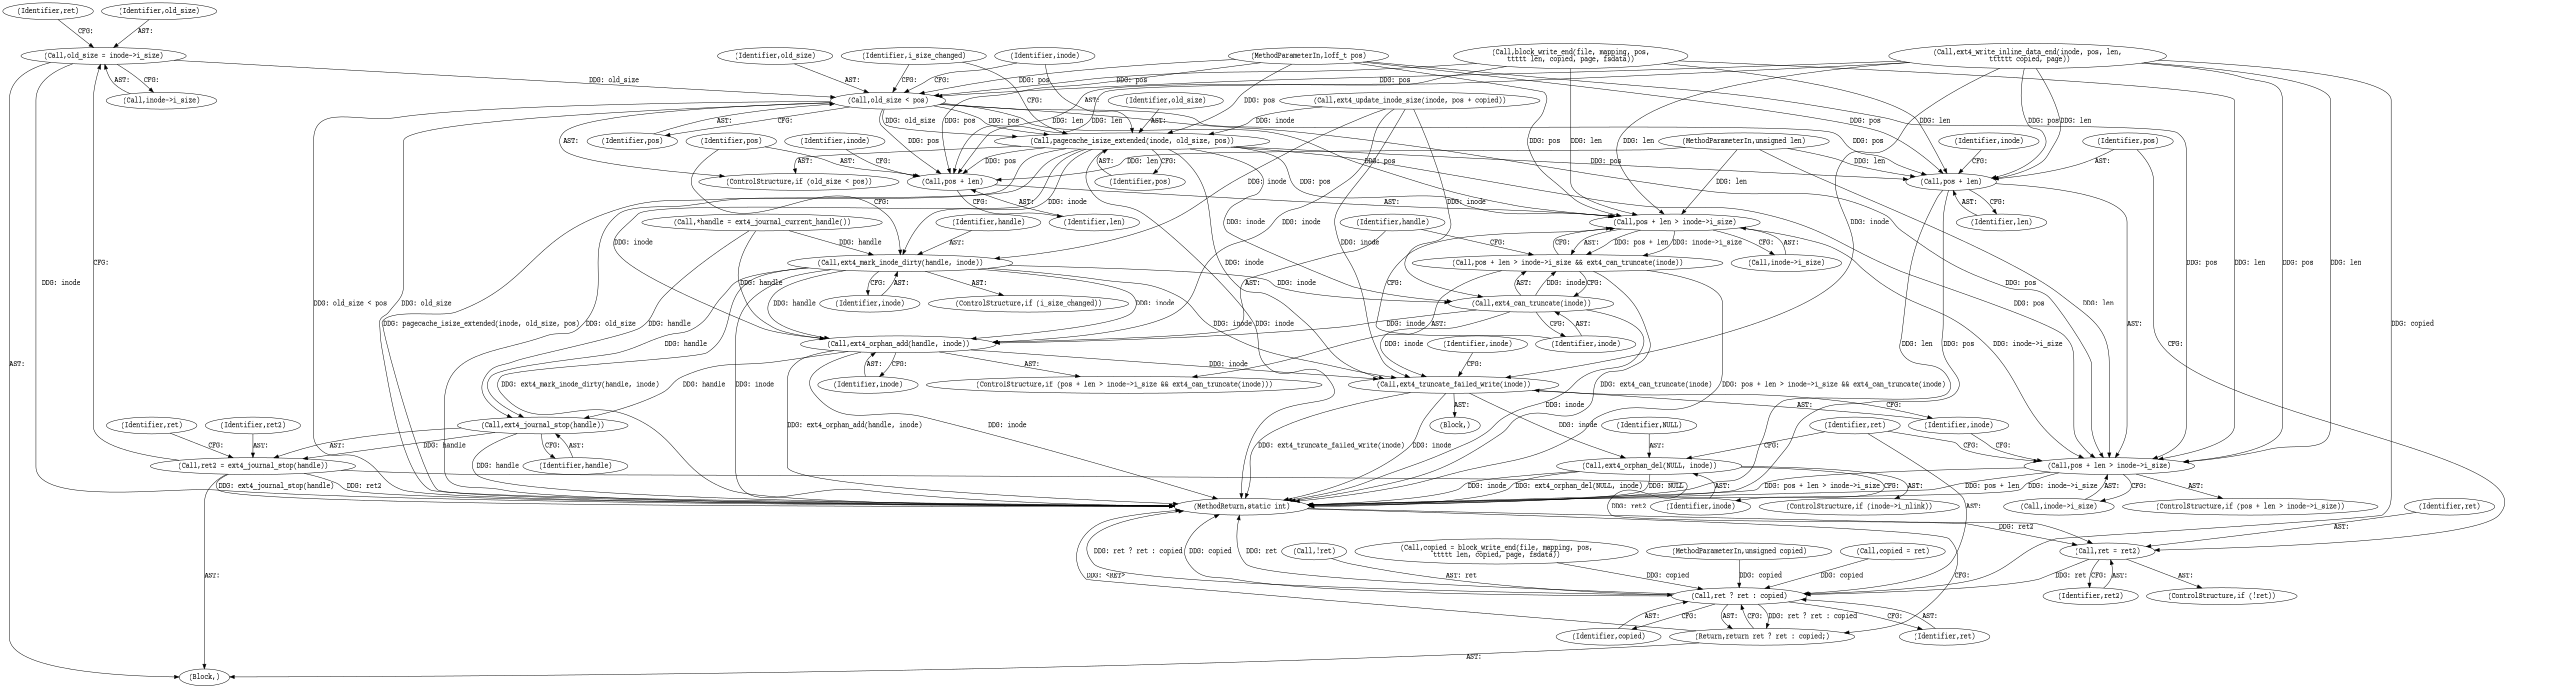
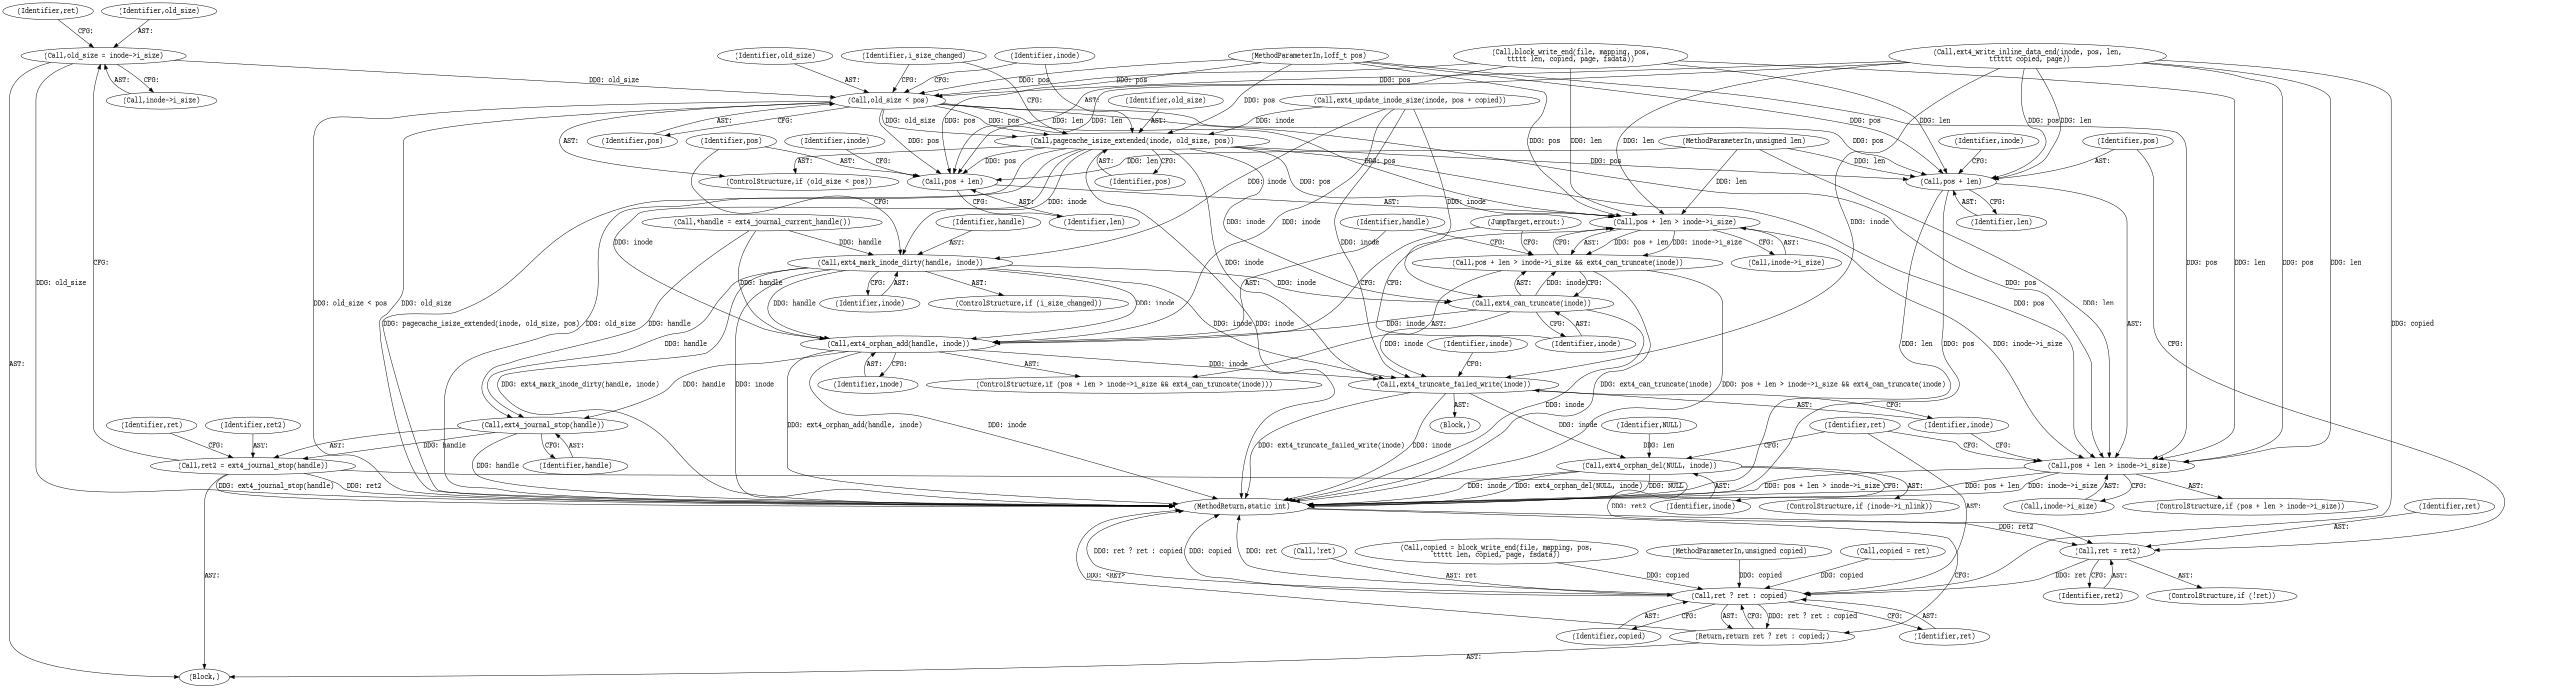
none -> (1526, 222)
(61, 283) -> (61, 283)
(1659, 446) -> (1659, 446)
